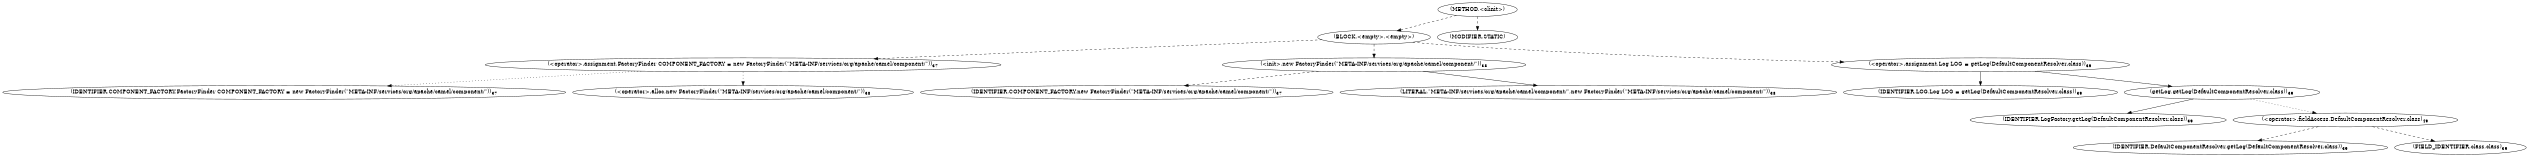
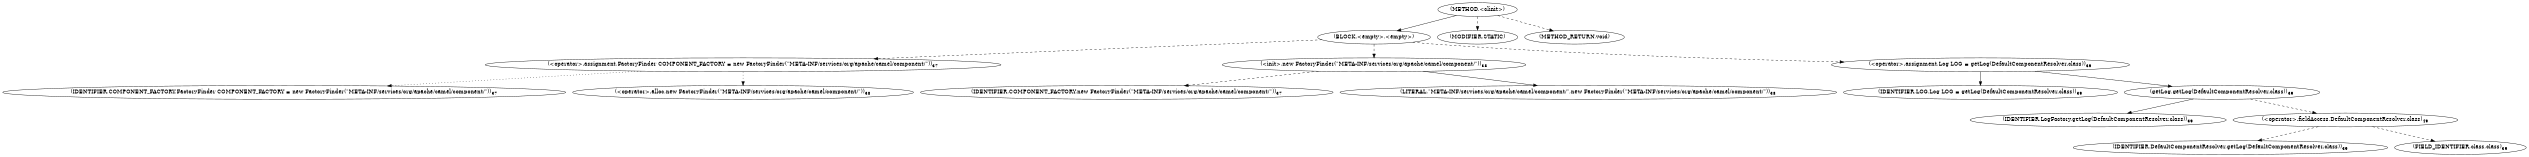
(1429, 23) -> (1429, 23)
none -> (1575, 37)
(2282, 106) -> (2282, 106)
